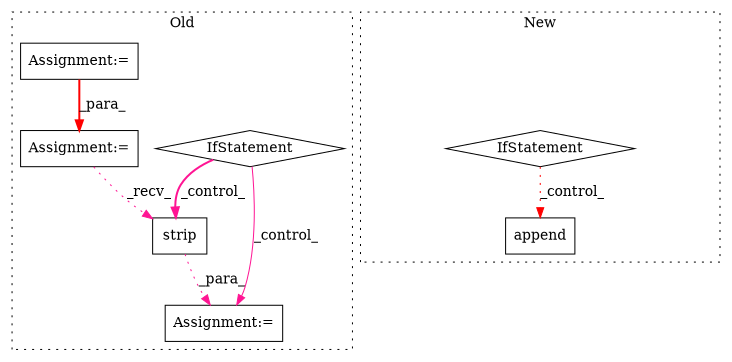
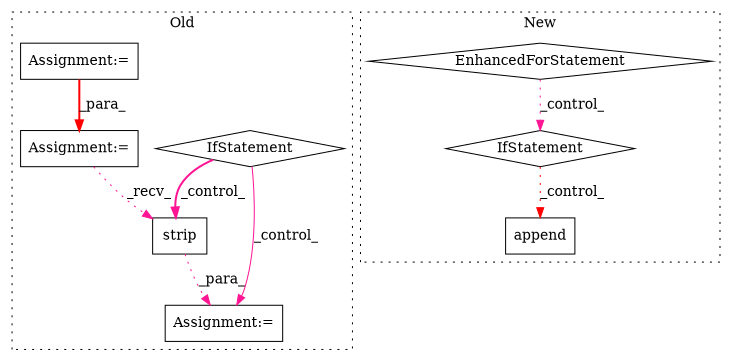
none -> (540, 61)
